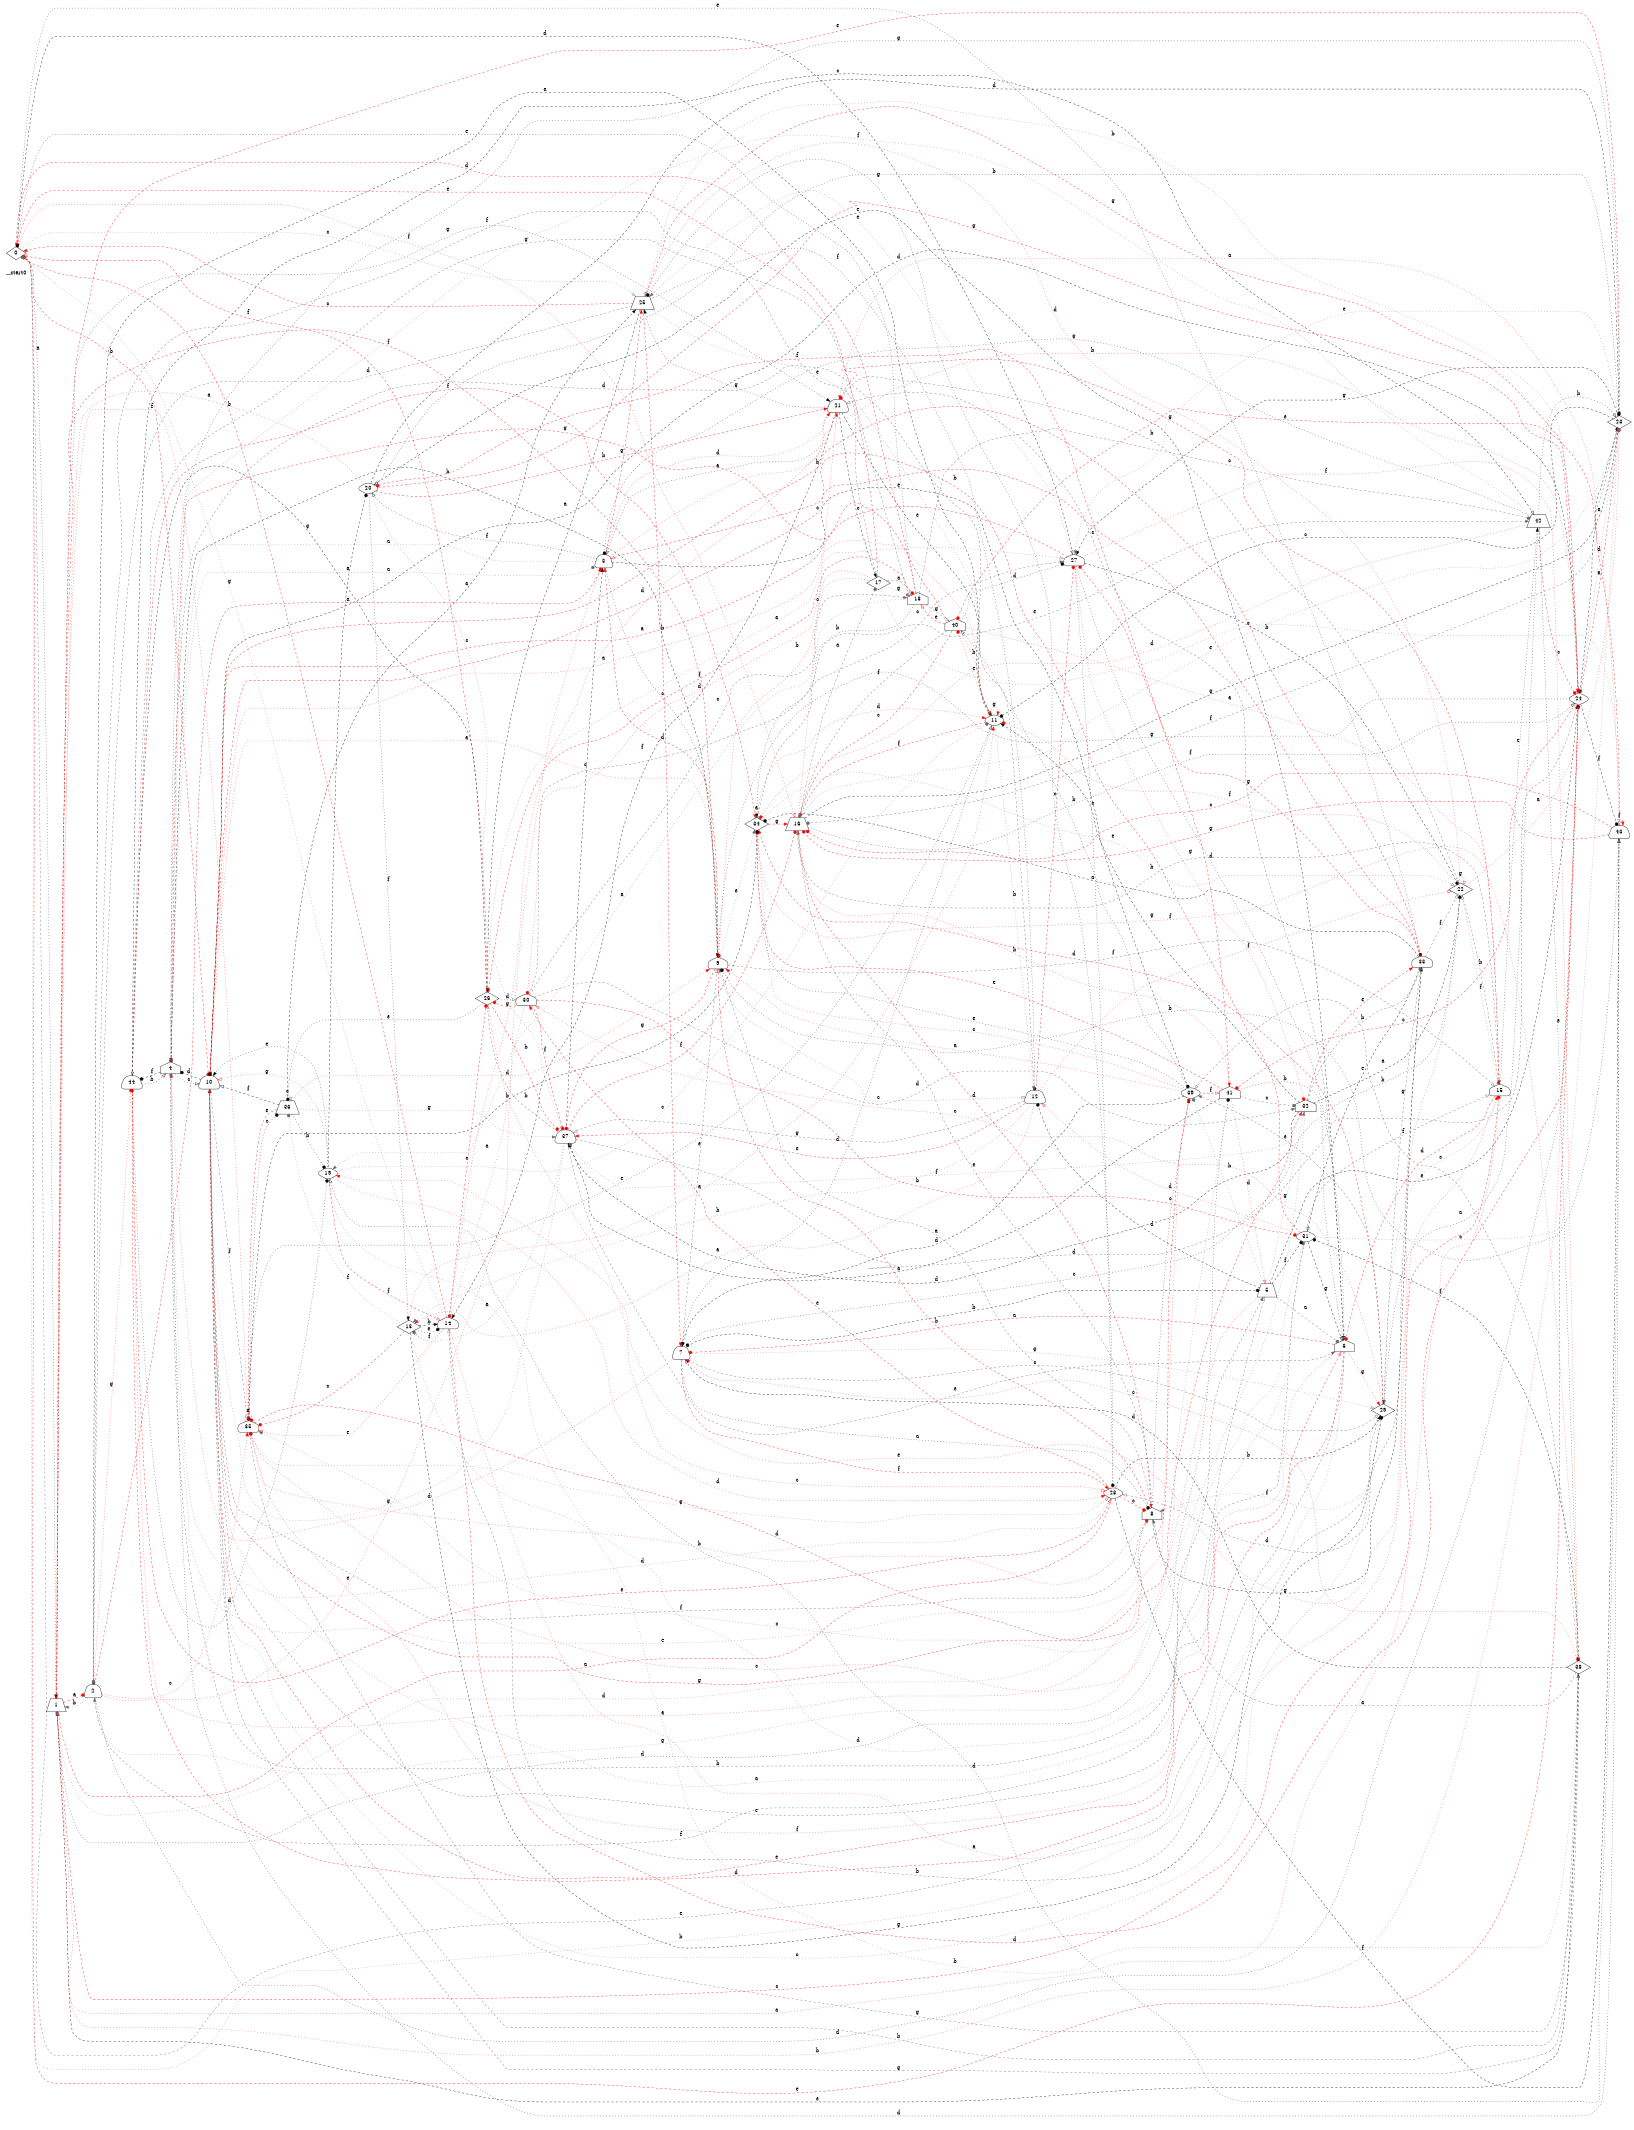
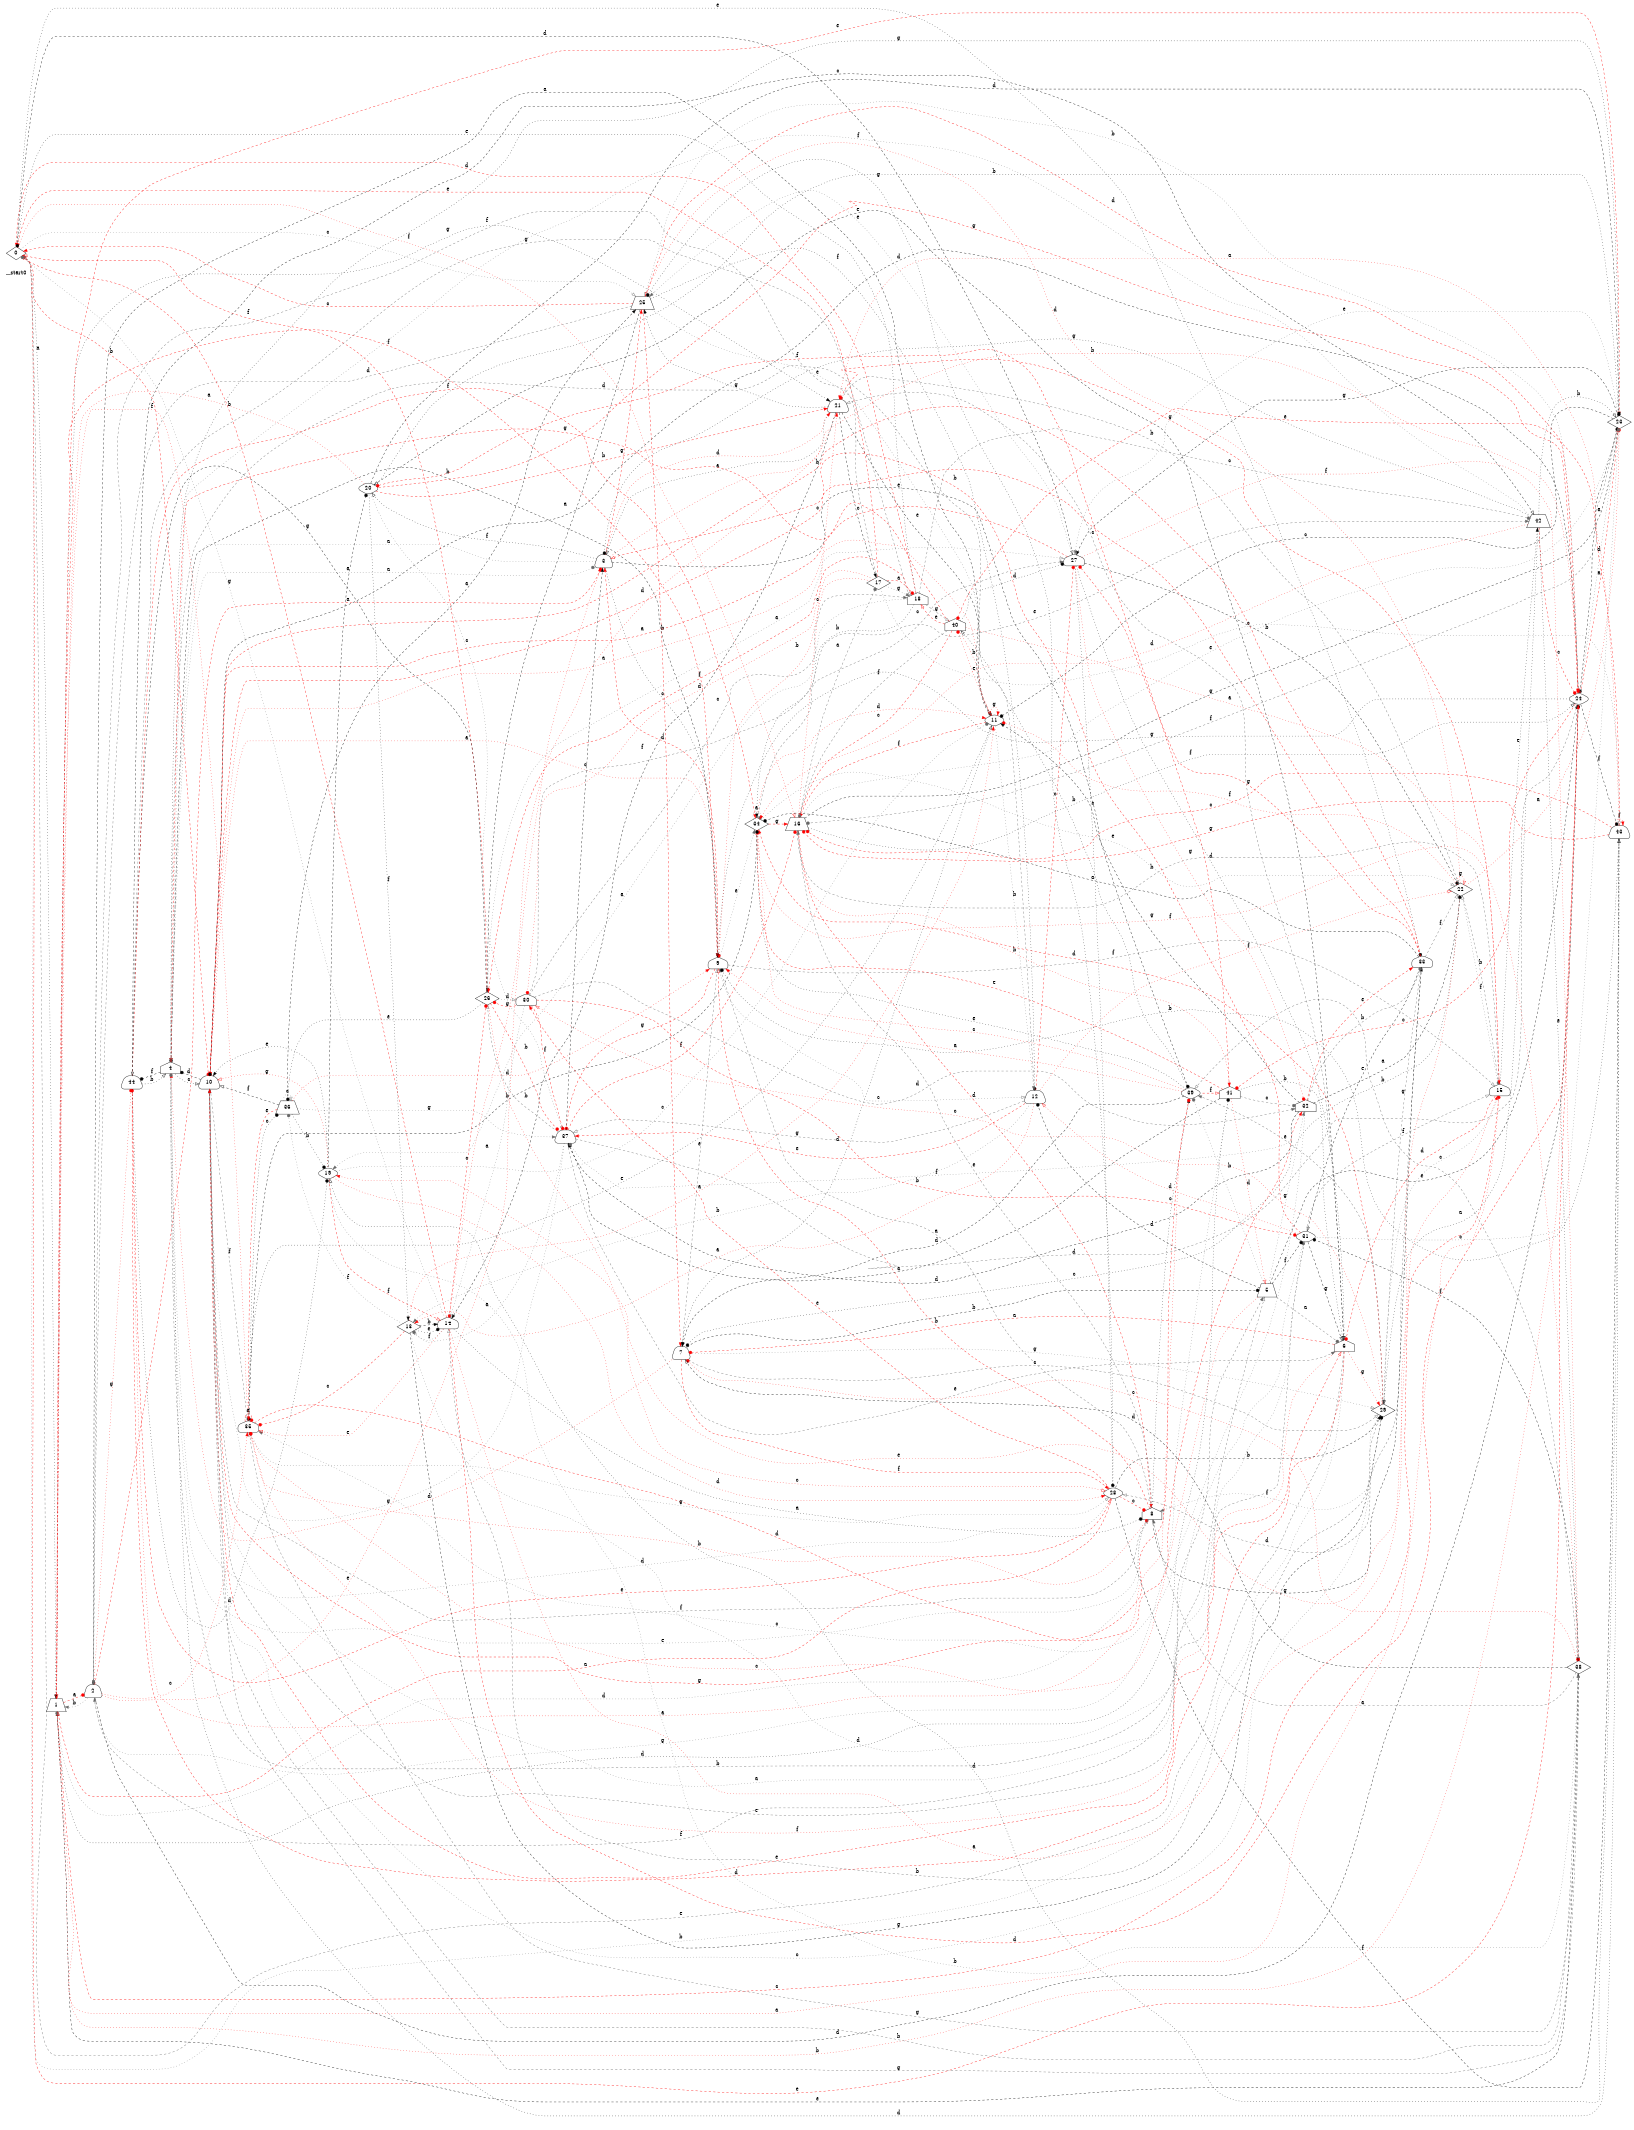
(1113, 201) -> (1113, 201)
(907, 1439) -> (772, 1509)
(1245, 1972) -> (1245, 1972)
